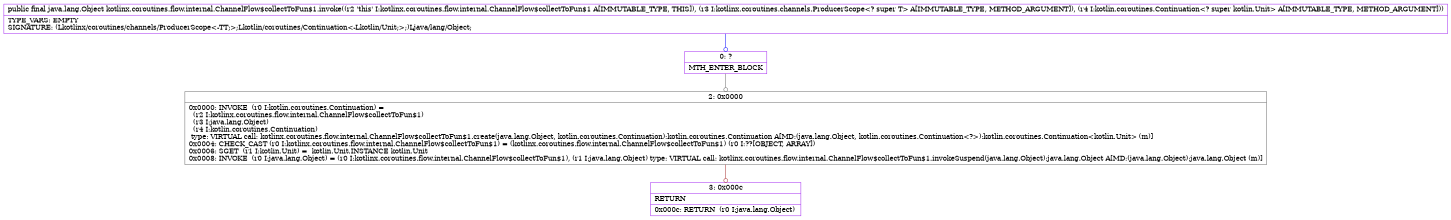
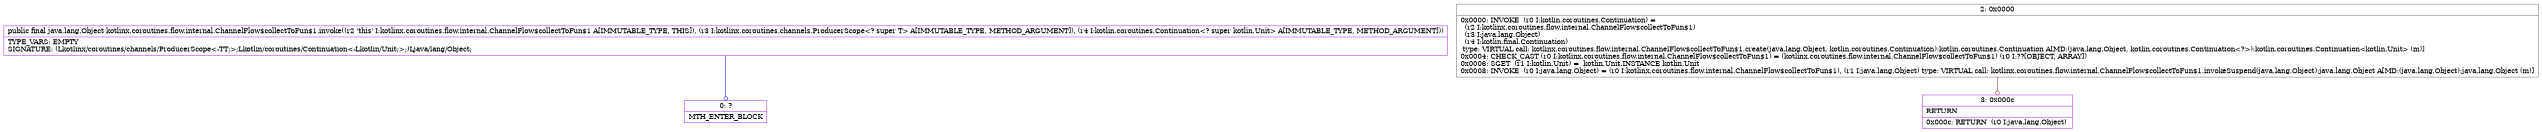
(726, 81) -> none
(253, 130) -> (1514, 42)
